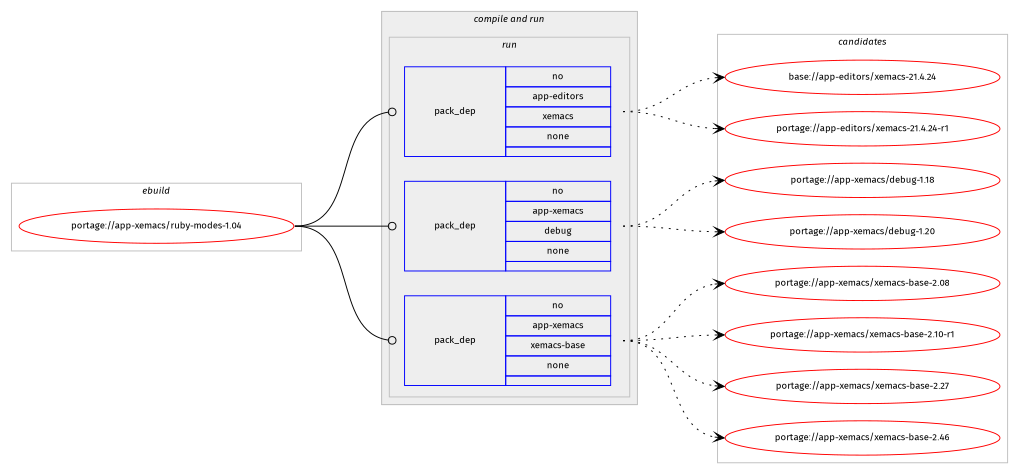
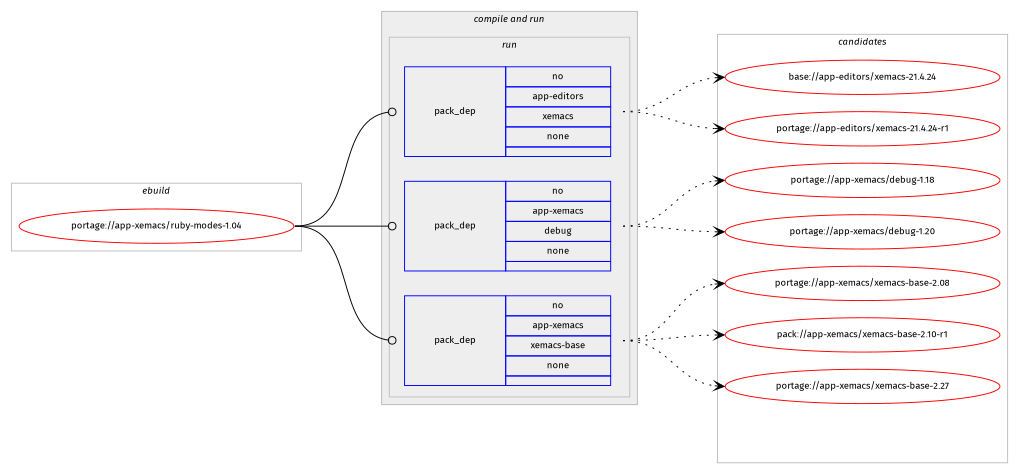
(863, 335) -> (863, 335)
(863, 438) -> none
